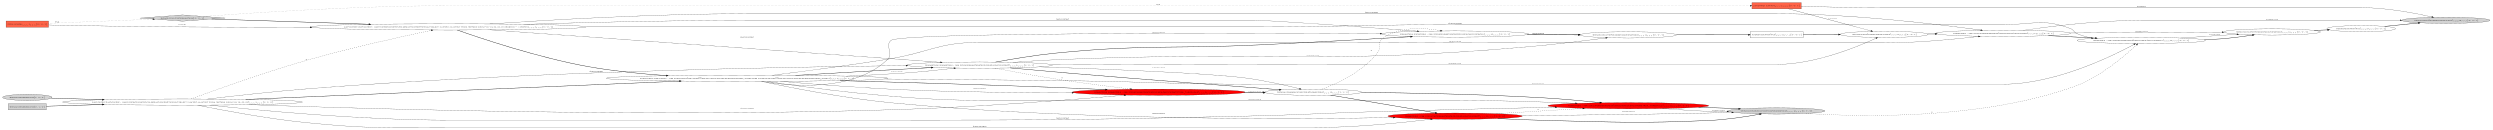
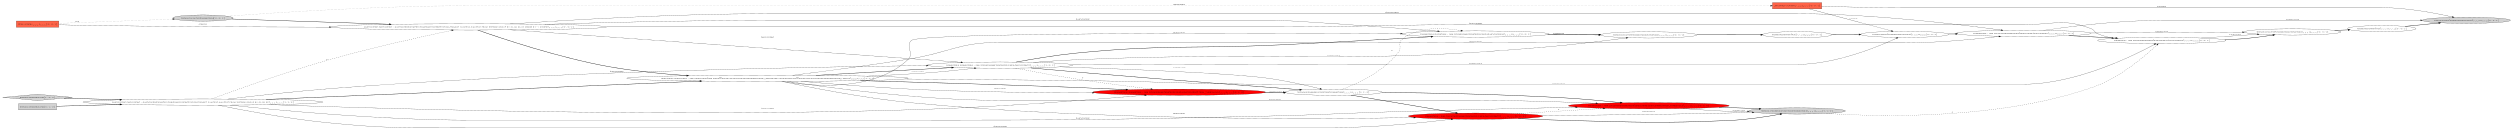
(1159, 4) -> (1179, 4)
(182, 18) -> (203, 18)
(1777, 35) -> (1797, 35)
(27, 97) -> (38, 97)
